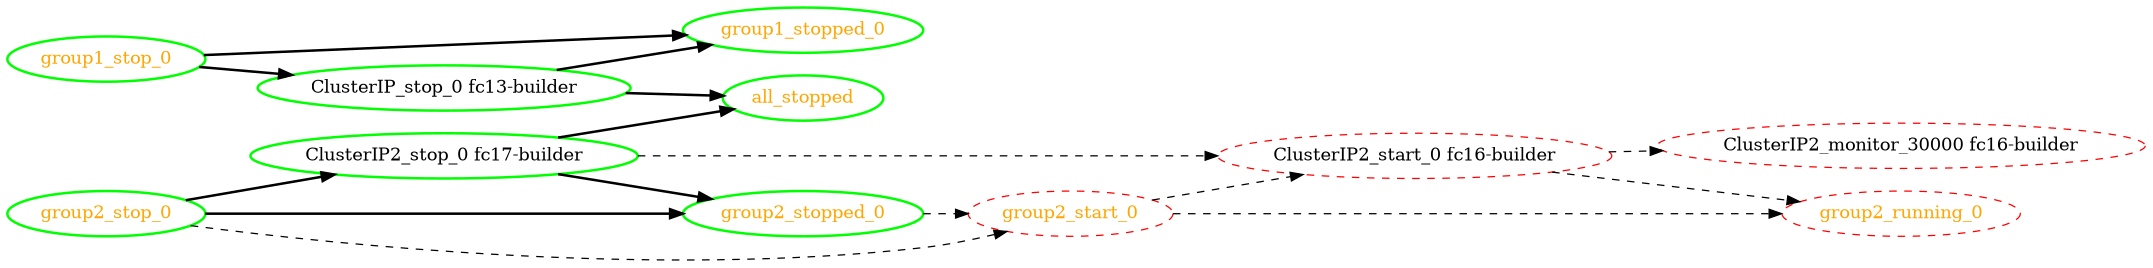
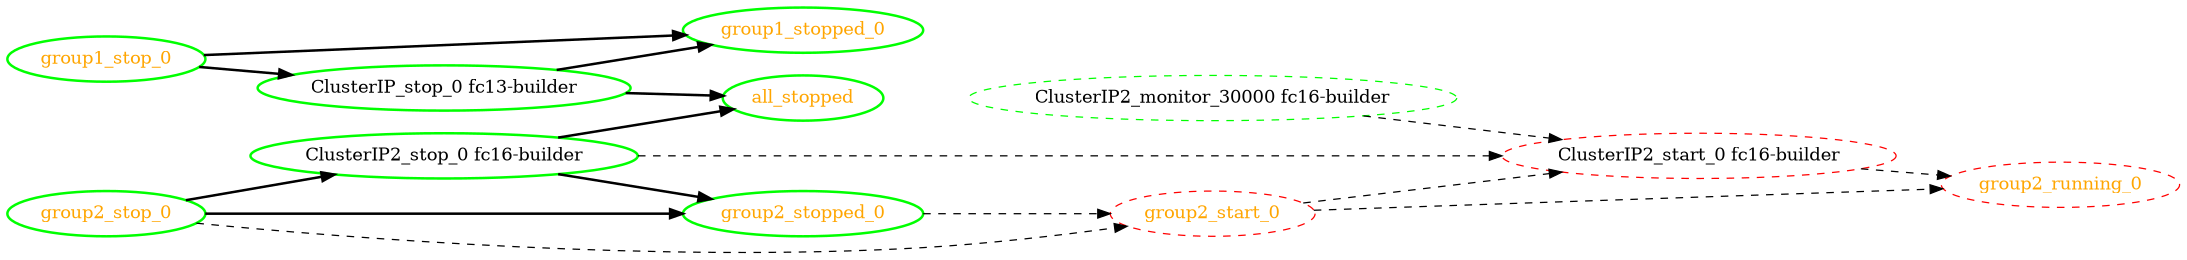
(1901, 146) -> (1213, 98)
(1629, 151) -> (1456, 127)
(444, 156) -> (444, 156)
